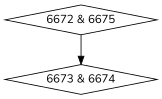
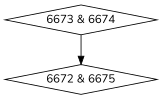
(81, 46) -> (81, 46)
